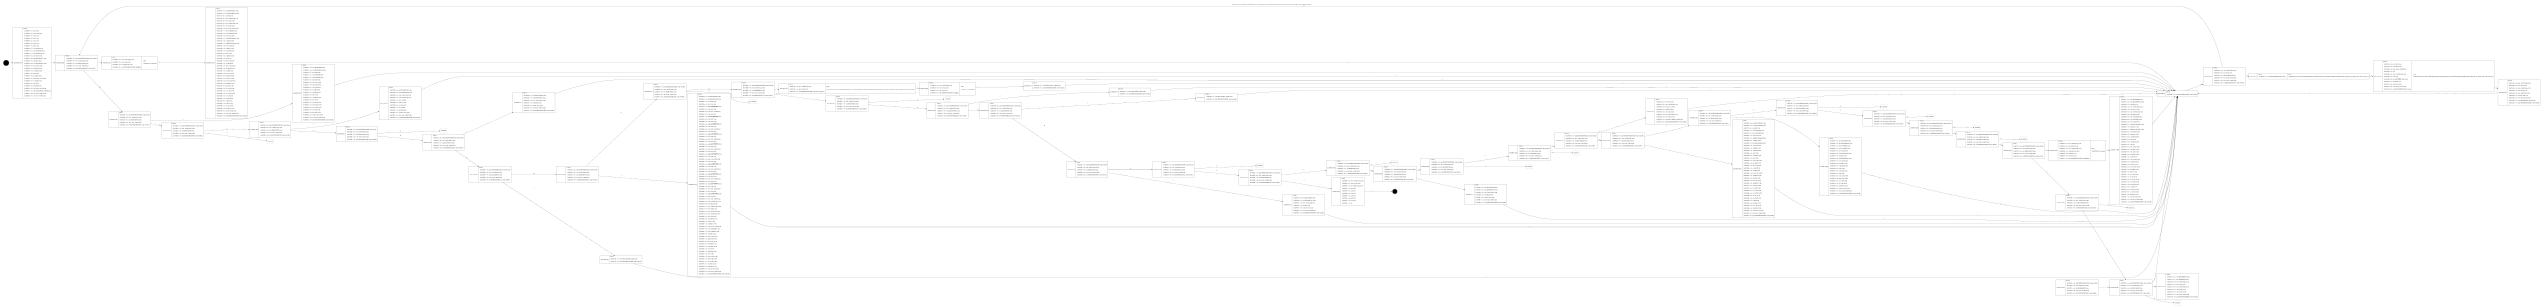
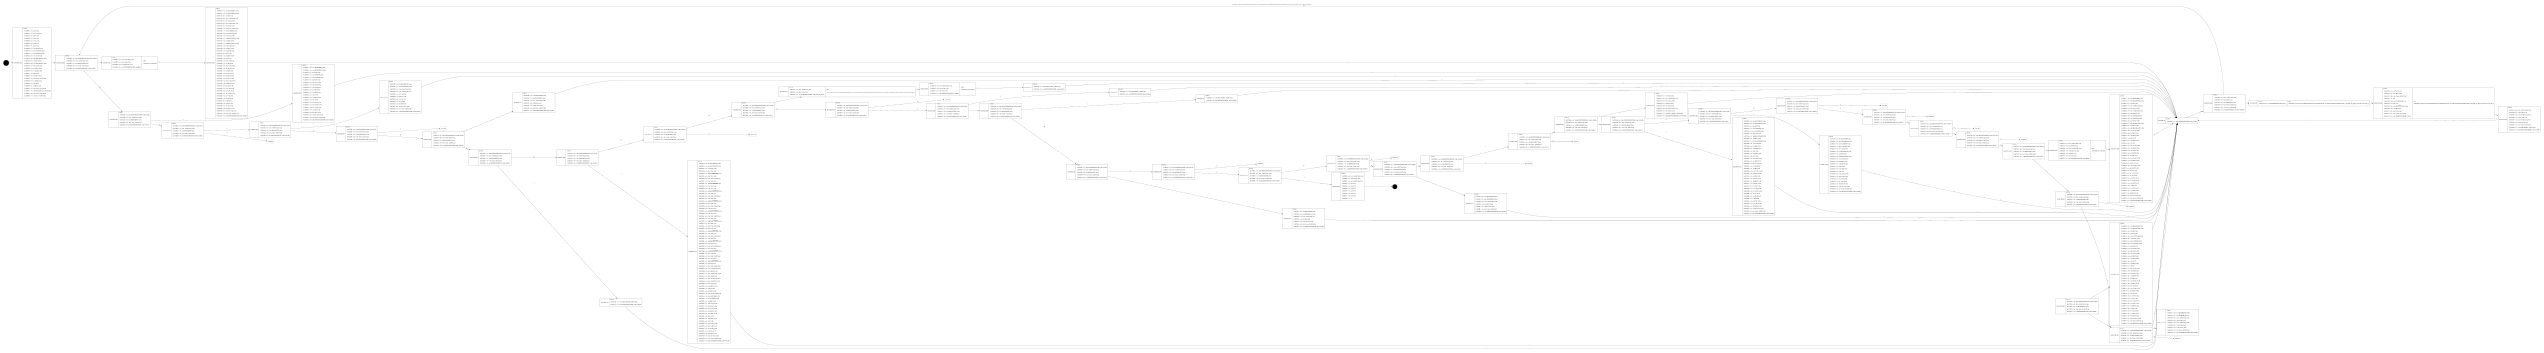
none -> (2131, 274)
